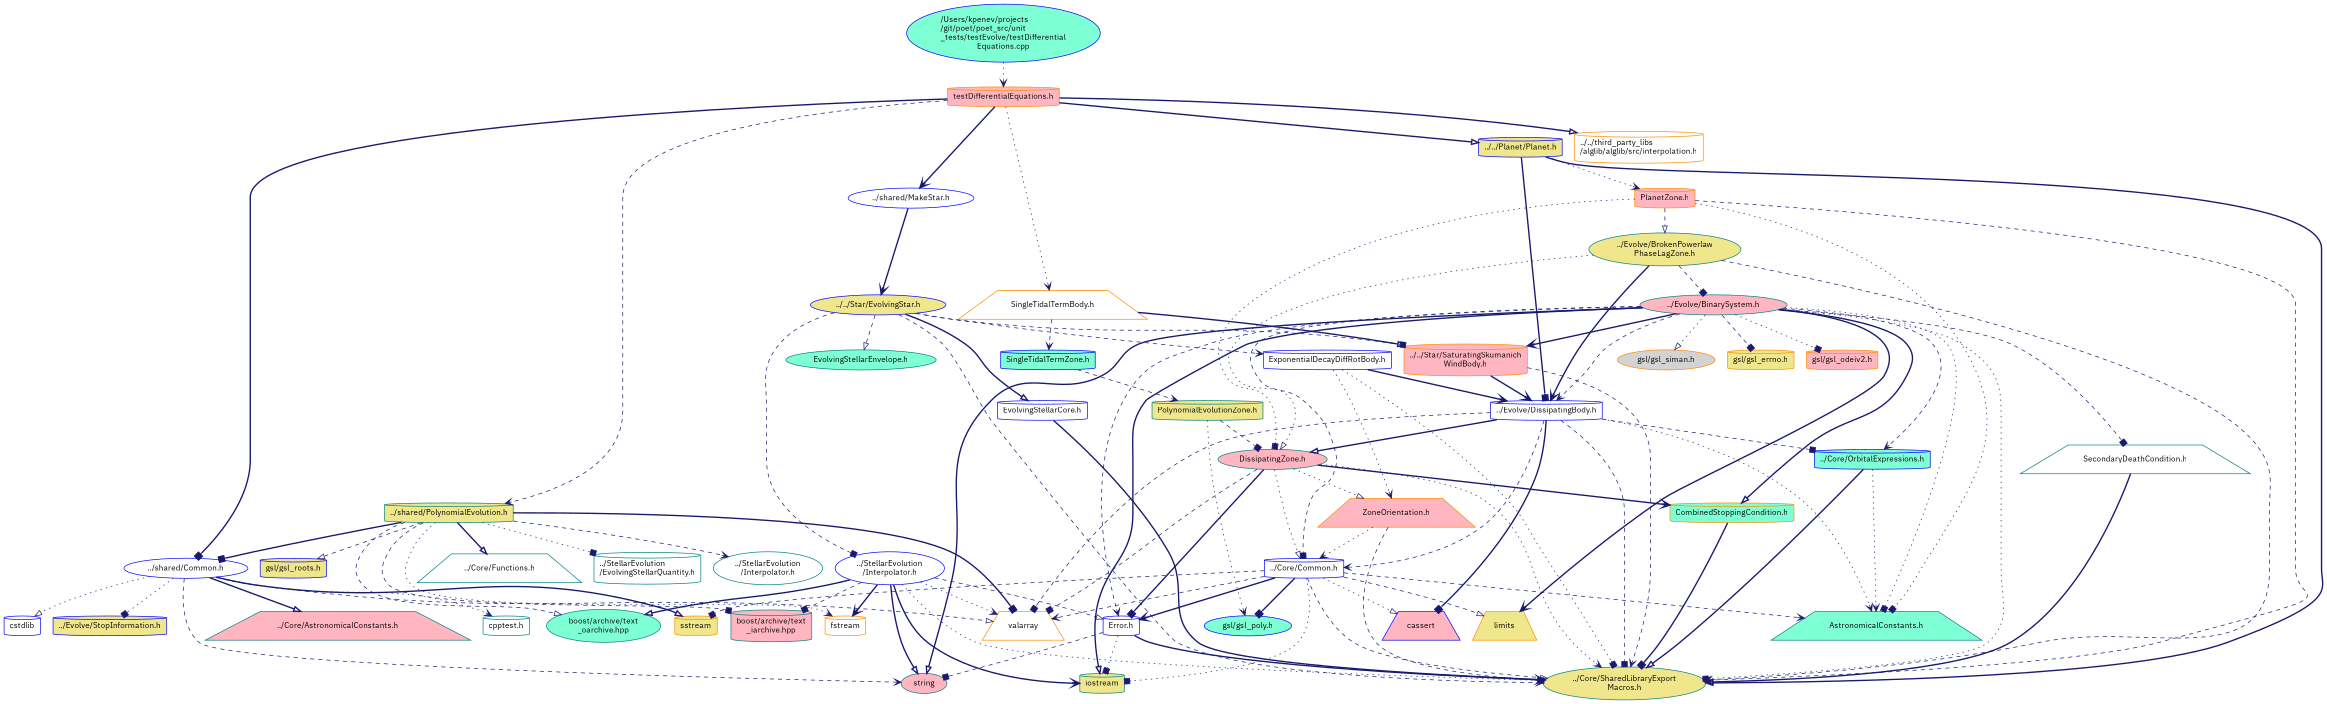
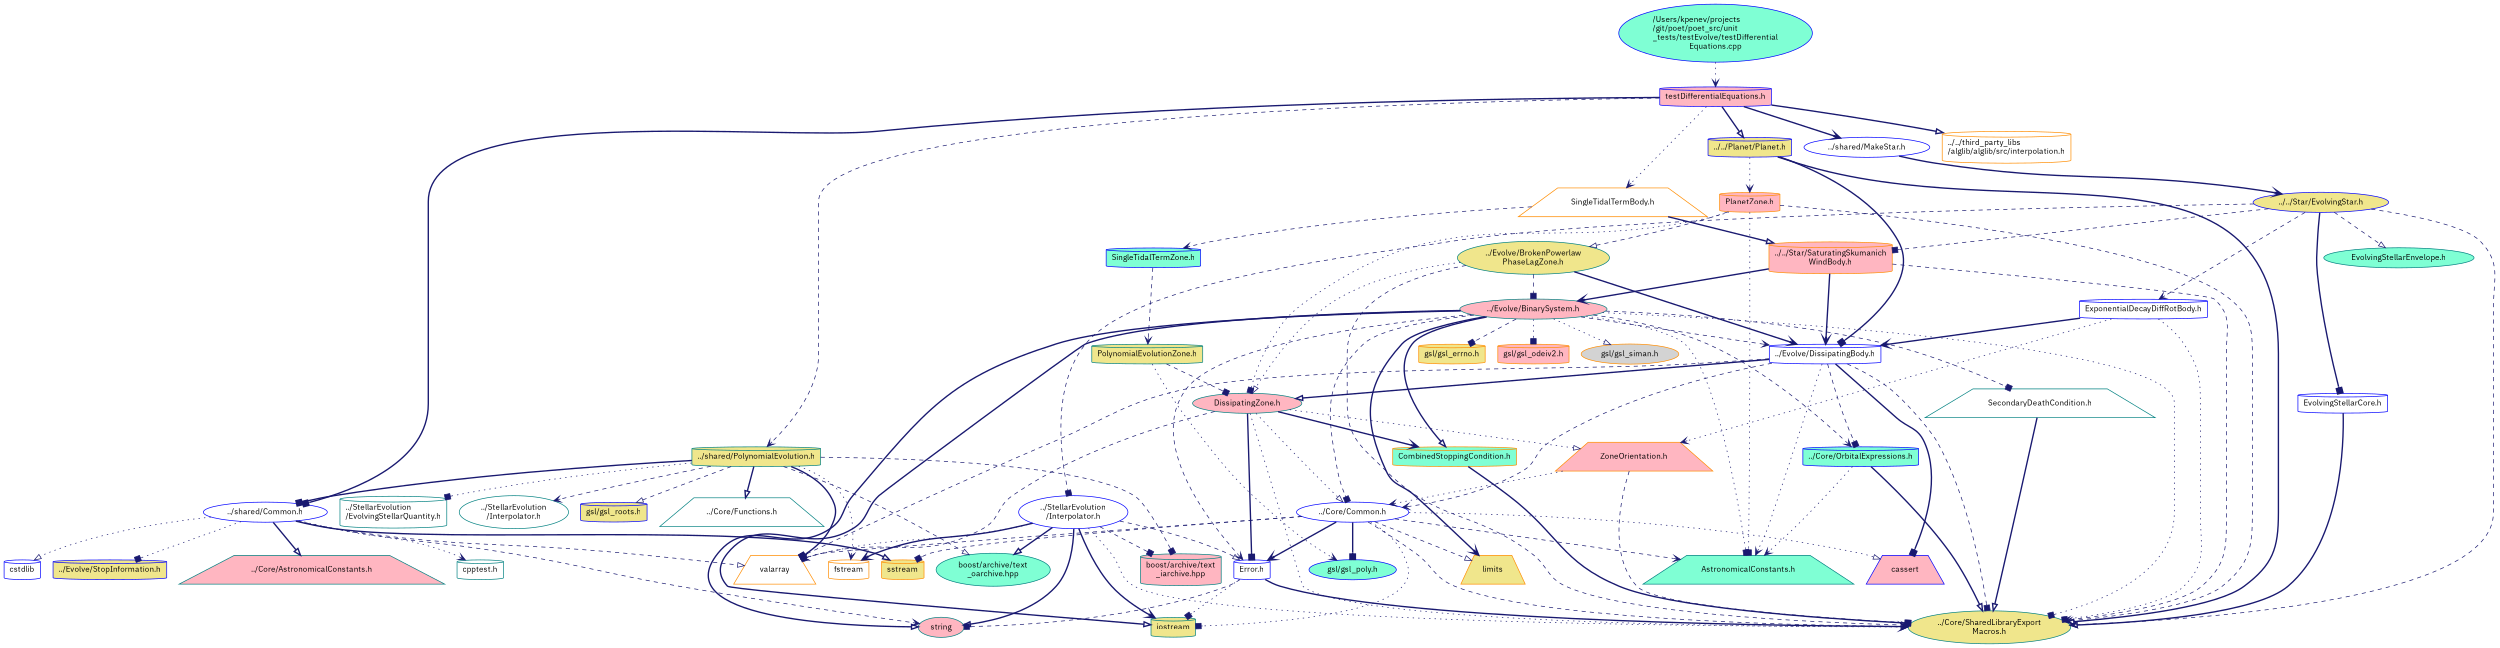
(1003, 97) -> (1716, 97)
(1605, 329) -> (1677, 284)
(970, 347) -> (2321, 300)
(1304, 568) -> (1353, 512)
